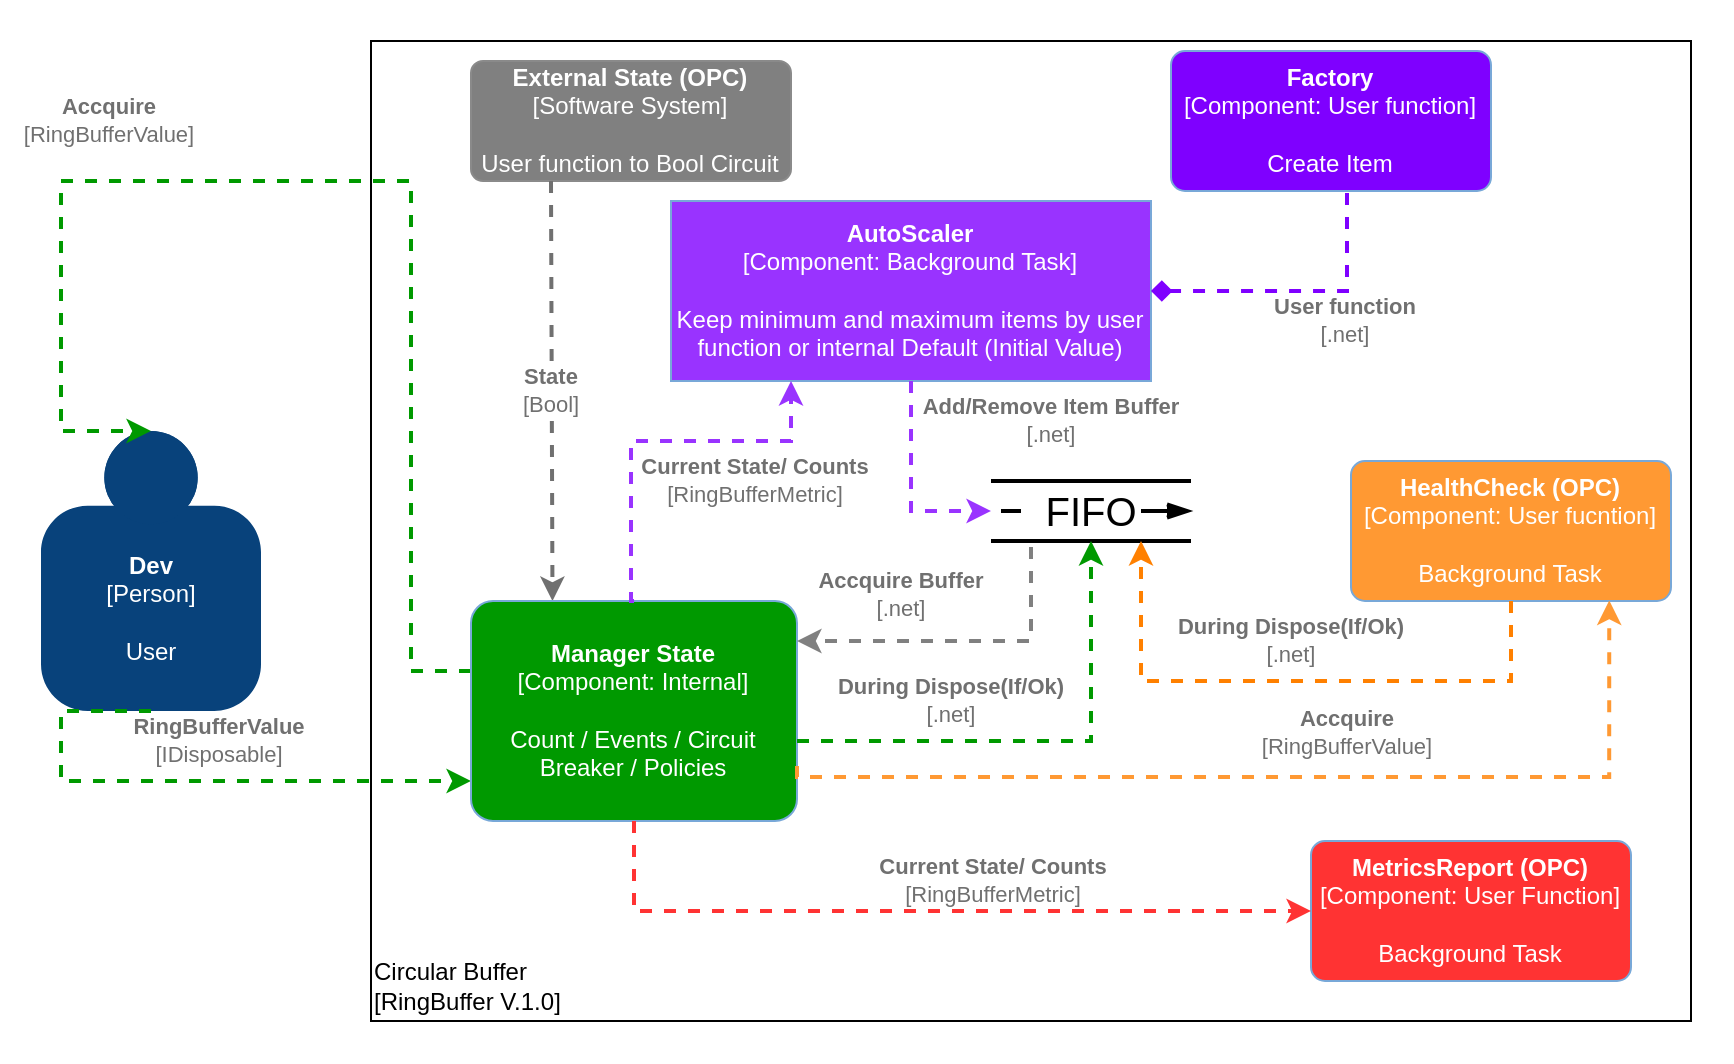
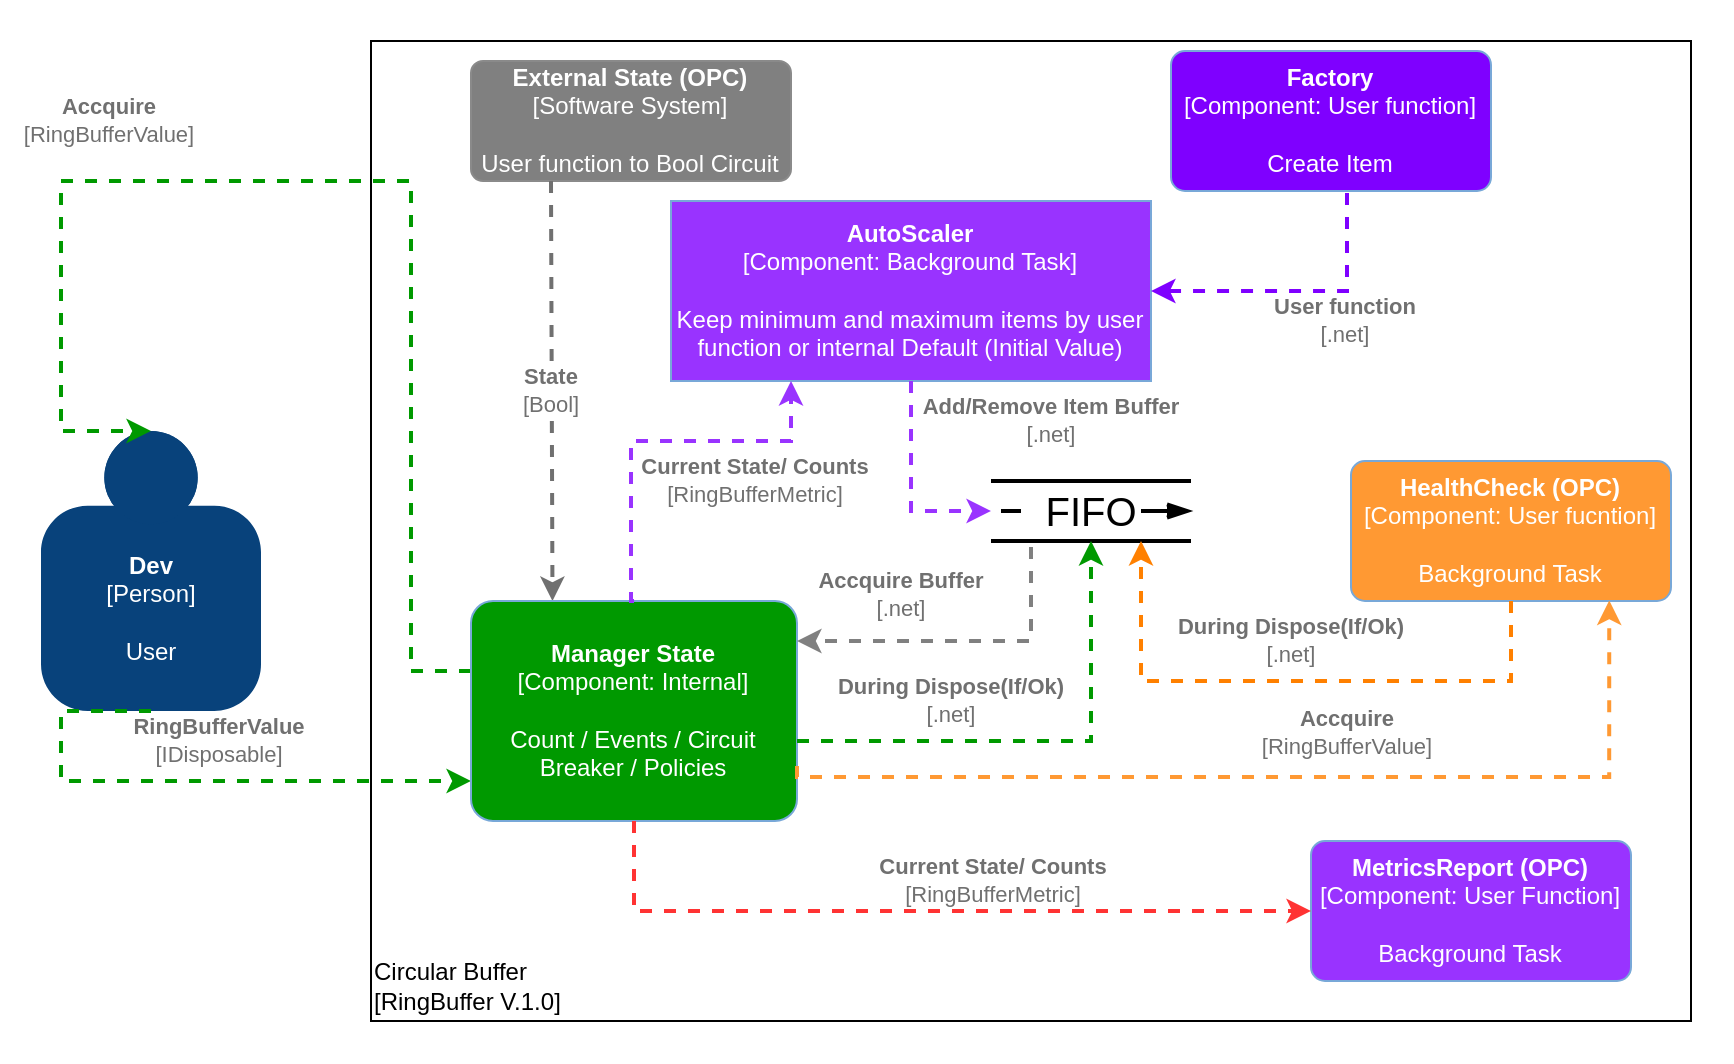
(1171, 291) -> (1170, 291)
(1471, 911) -> (1471, 911)
